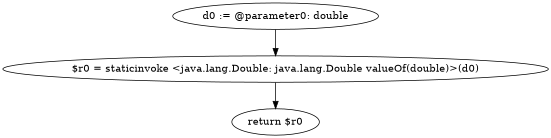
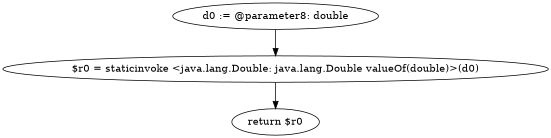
(276, 16) -> (276, 16)
